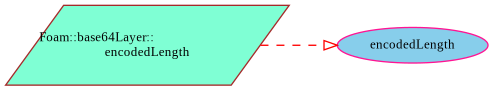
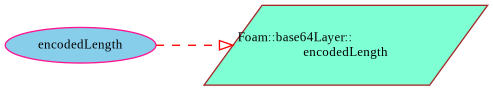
(292, 45) -> (188, 45)
